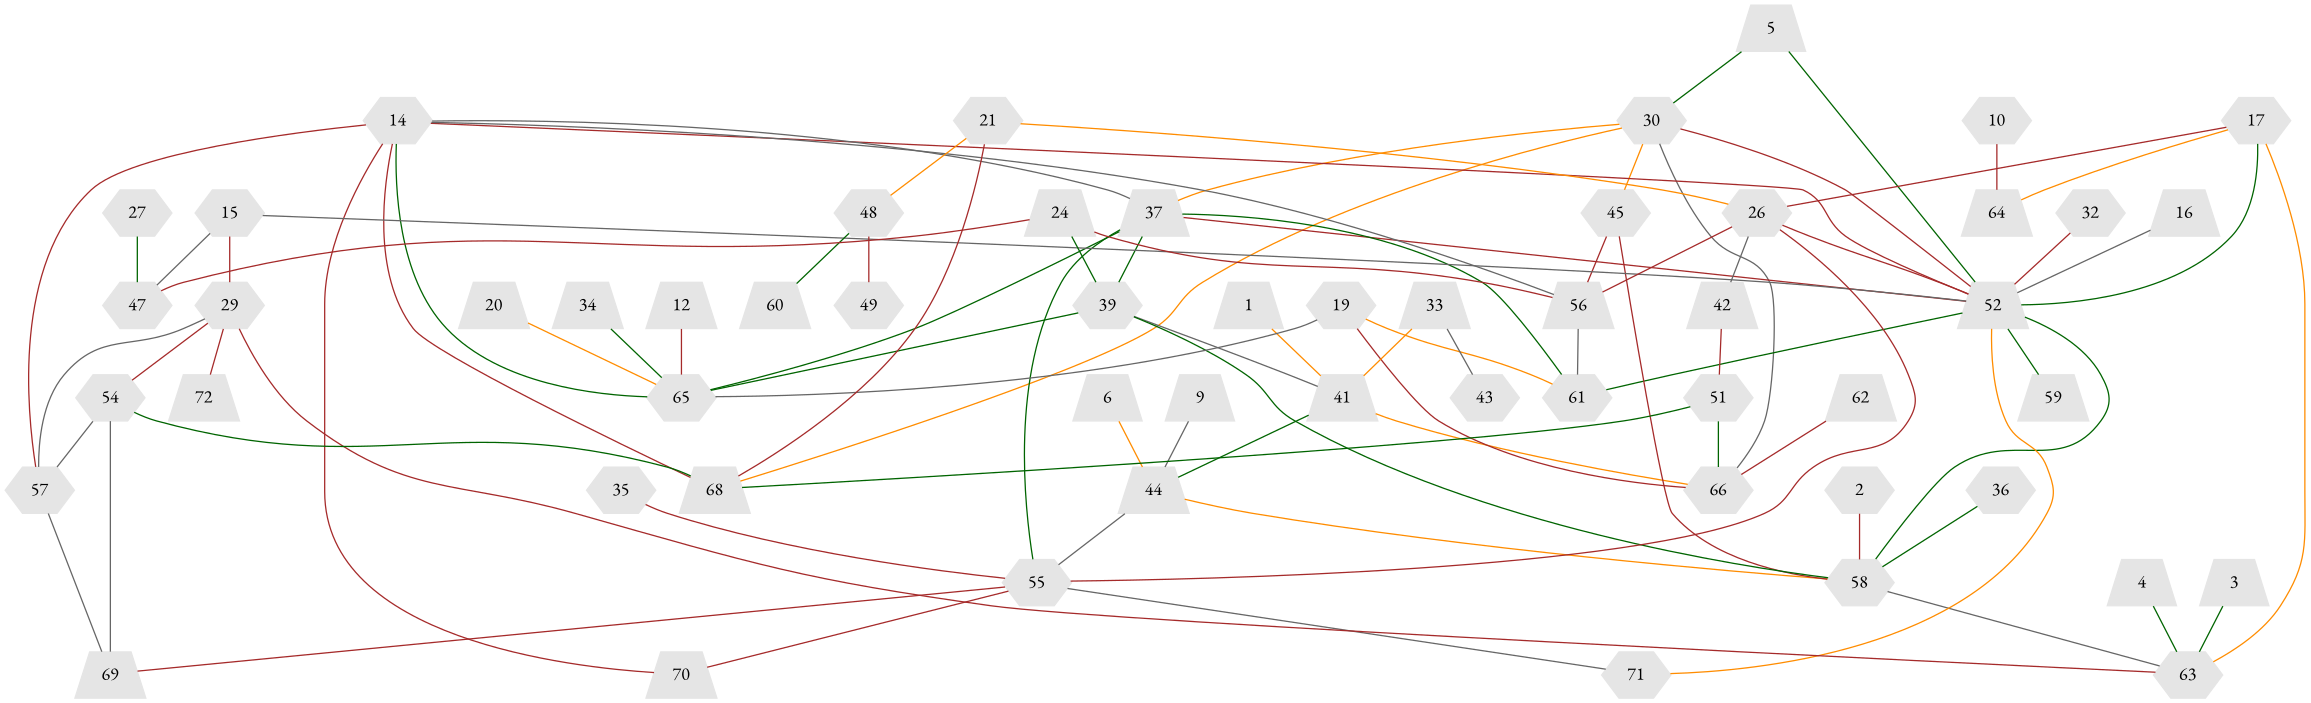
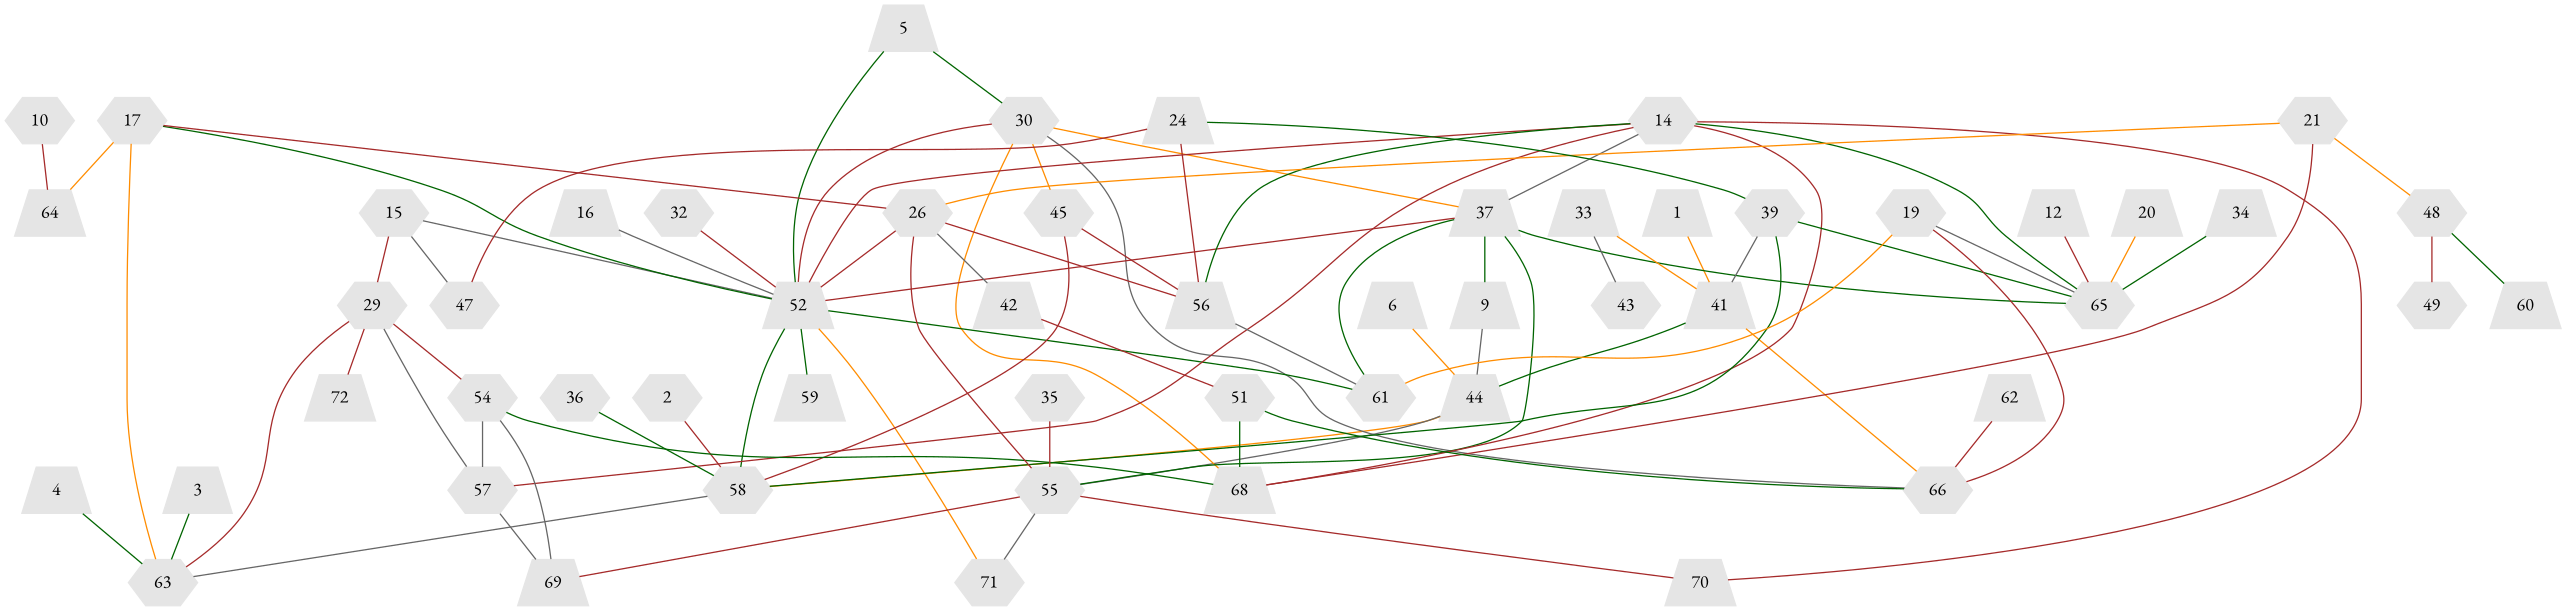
(1057, 168) -> (1387, 150)
(137, 213) -> none
(1131, 259) -> (1485, 259)
